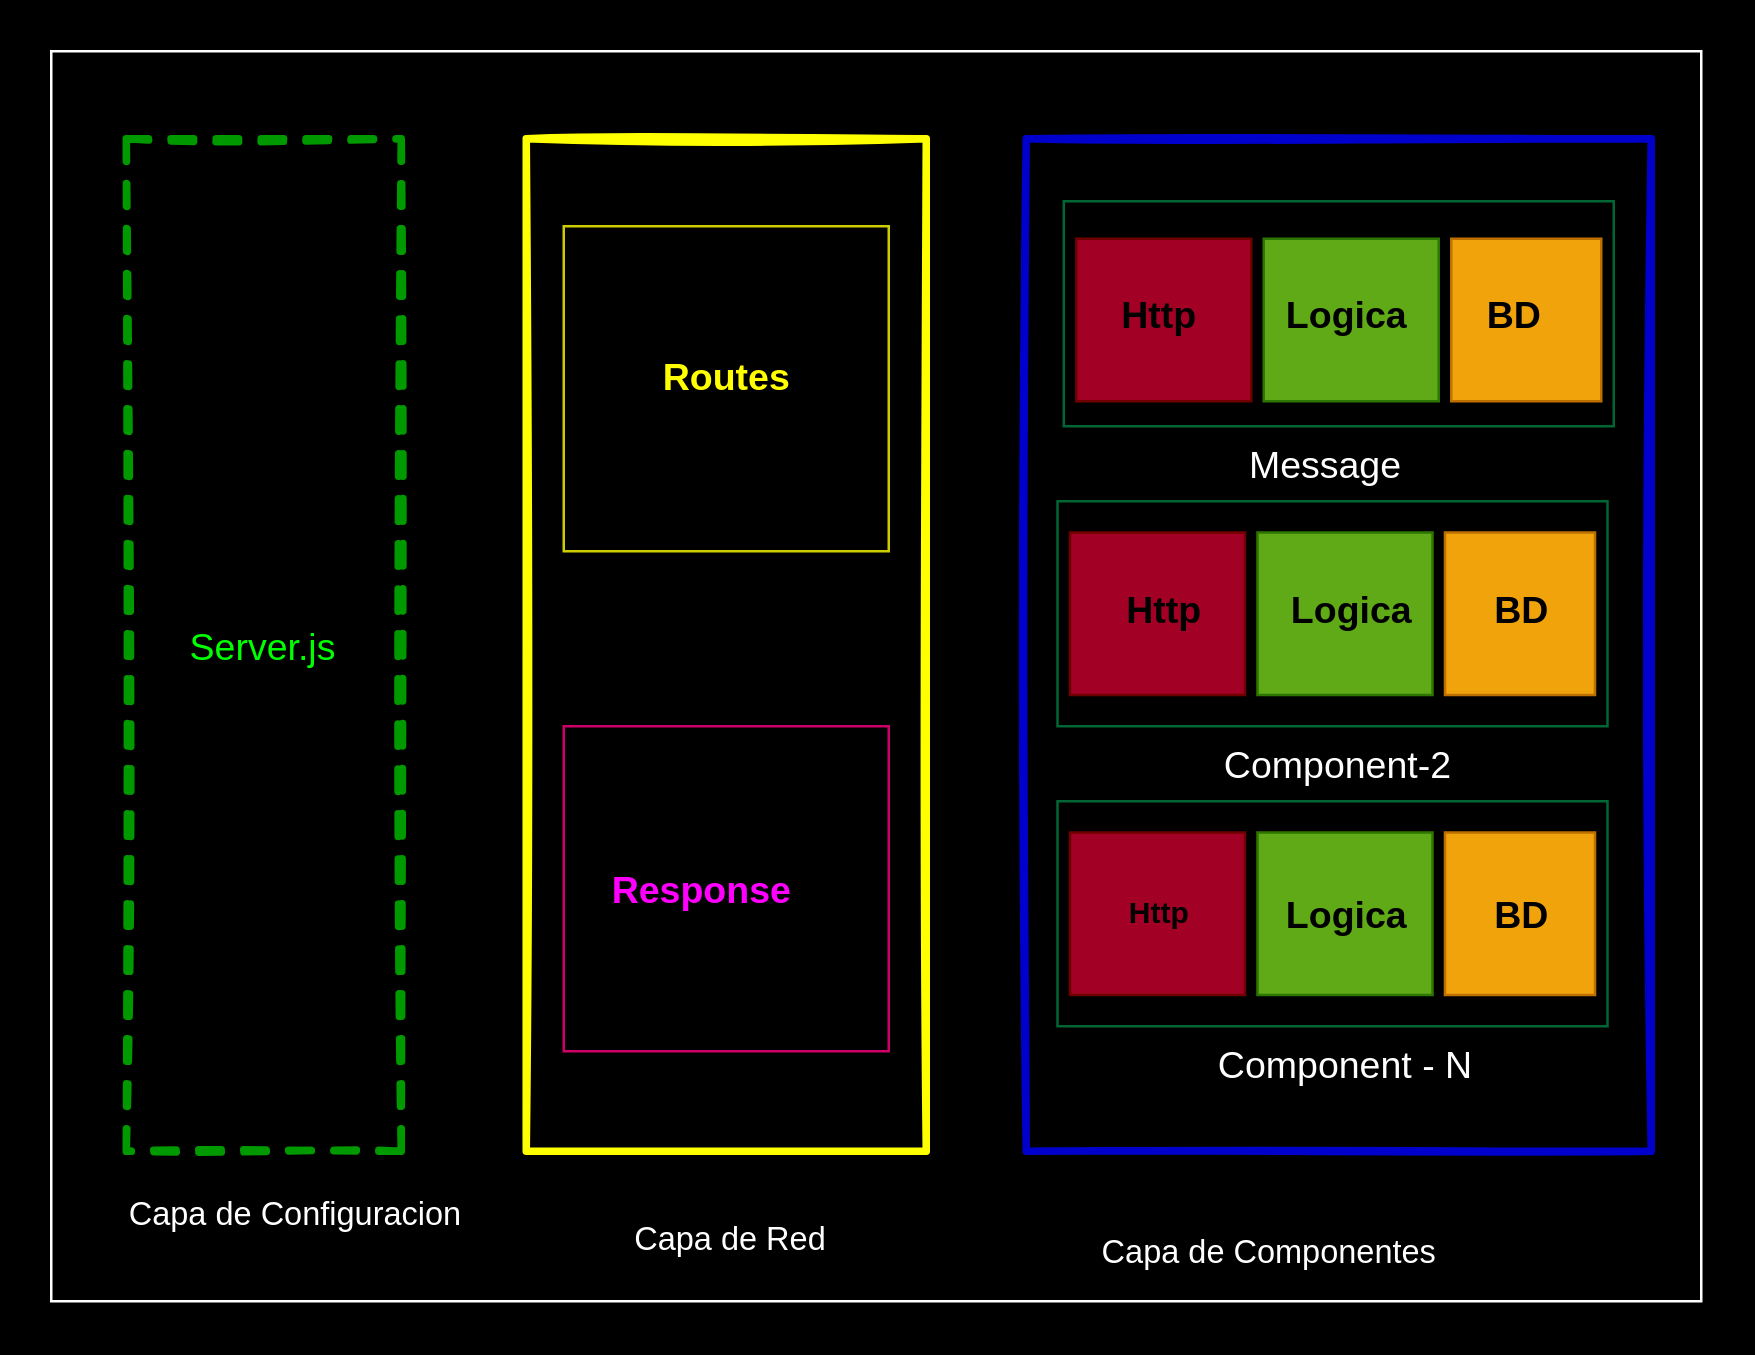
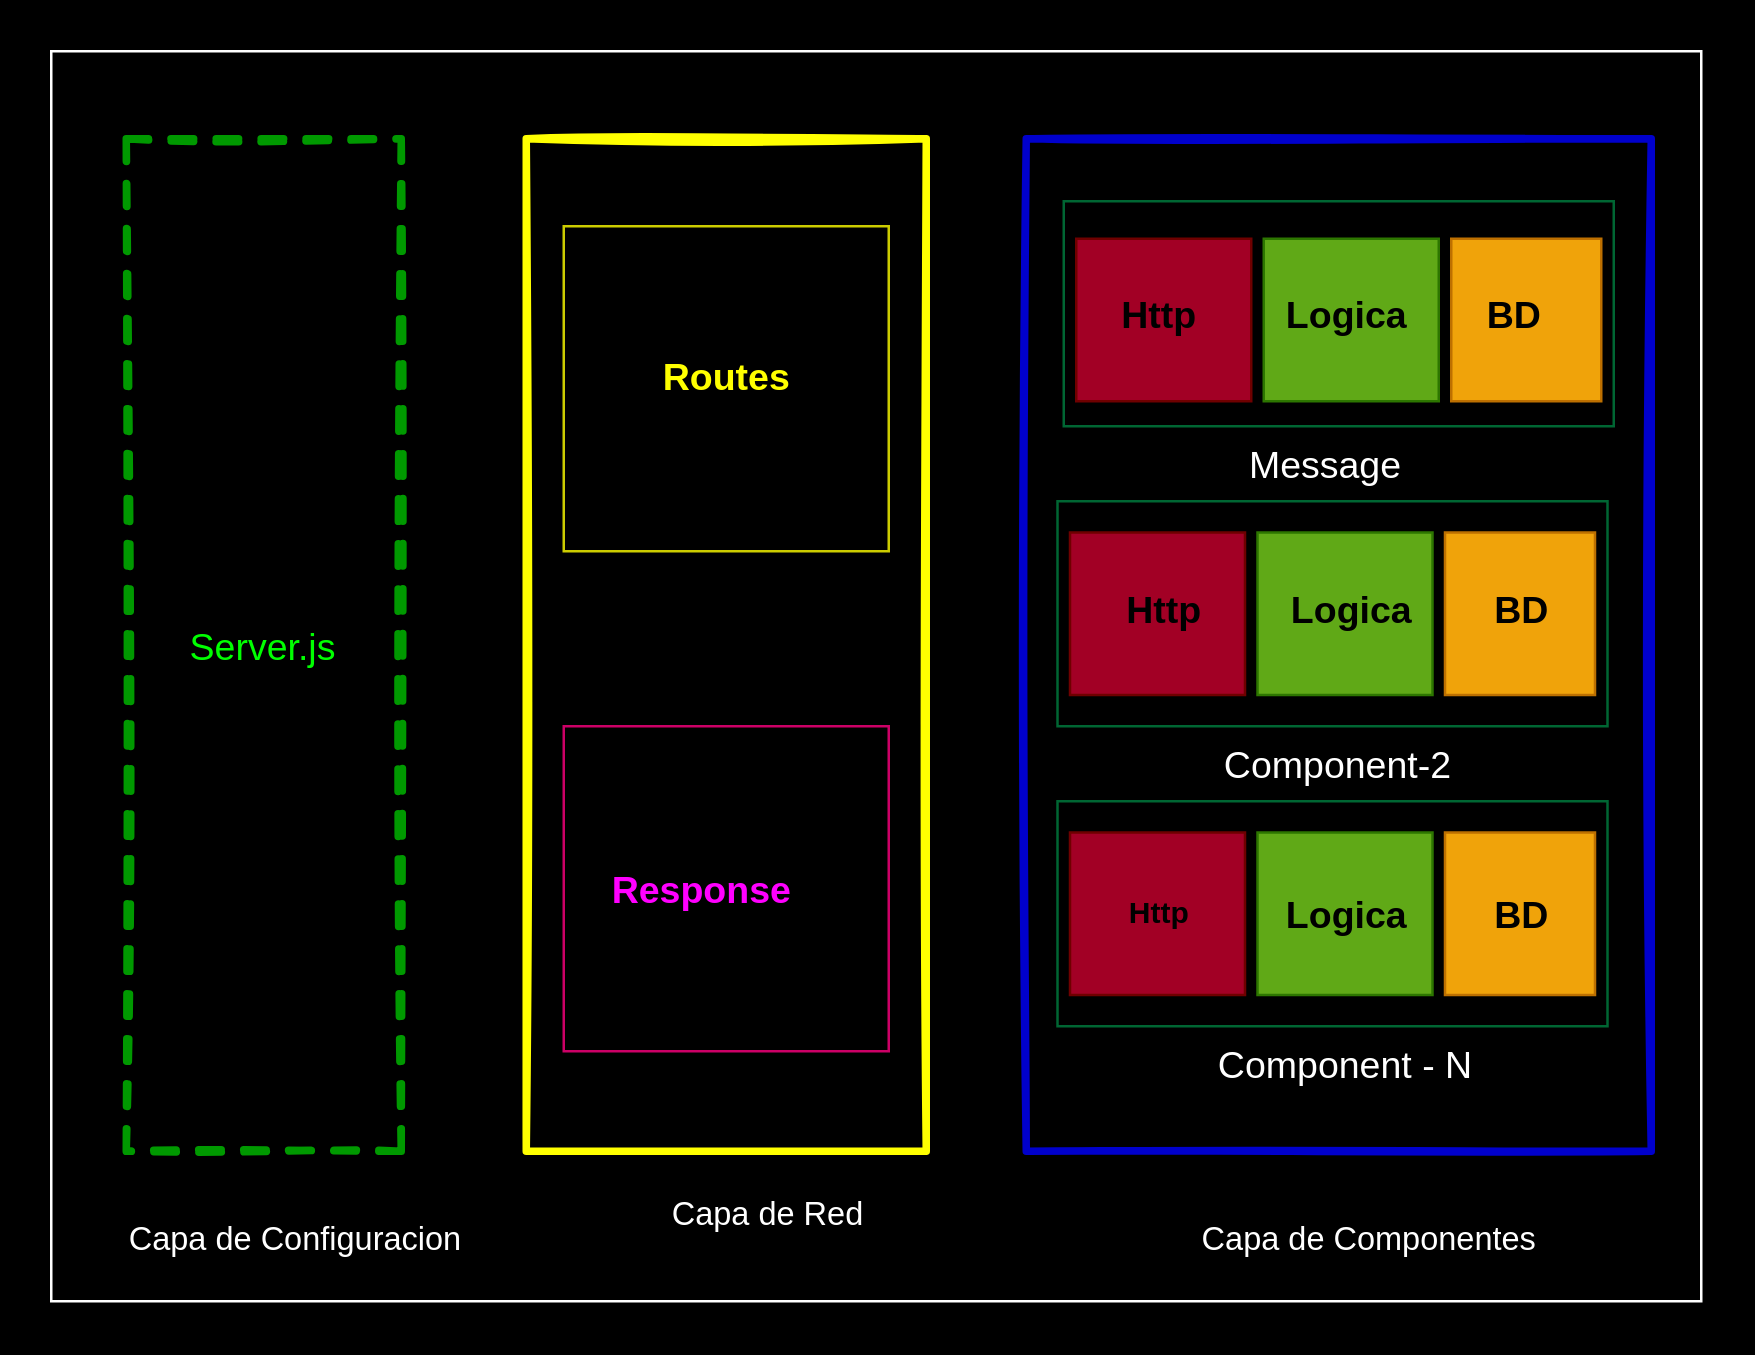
(295, 1214) -> (295, 1239)
(729, 1239) -> (767, 1214)
(1270, 1251) -> (1370, 1239)
